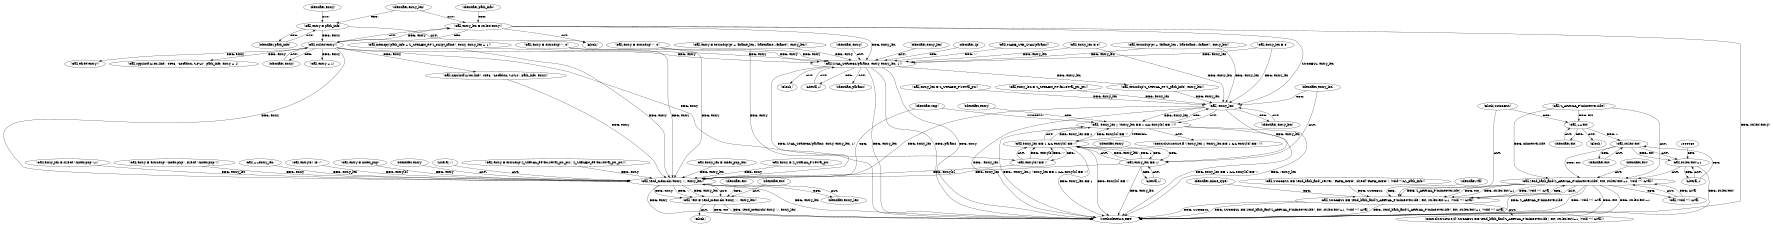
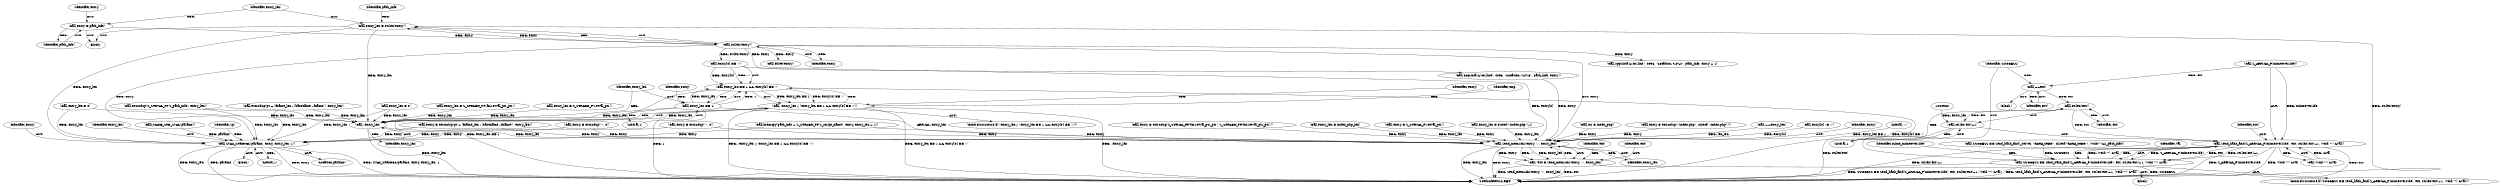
(1504, 34) -> (1949, 35)
(934, 54) -> (239, 134)
(971, 54) -> (219, 134)
(322, 64) -> none
(1318, 64) -> (380, 76)
(1011, 75) -> (233, 114)
(851, 87) -> (332, 163)
(689, 106) -> (735, 54)
(1498, 106) -> (2002, 64)
(270, 116) -> (1590, 97)
(1036, 116) -> (1435, 97)
(1140, 134) -> (852, 97)
(1612, 134) -> (2066, 97)
(1692, 153) -> (1954, 116)
(1265, 154) -> (596, 116)
(1065, 156) -> none
(360, 163) -> (1597, 125)
(986, 163) -> (434, 153)
(345, 172) -> (1719, 134)
(516, 172) -> (1870, 134)
(852, 172) -> (1561, 151)
(987, 172) -> (931, 125)
(1211, 182) -> (1900, 144)
(1142, 191) -> (659, 144)
